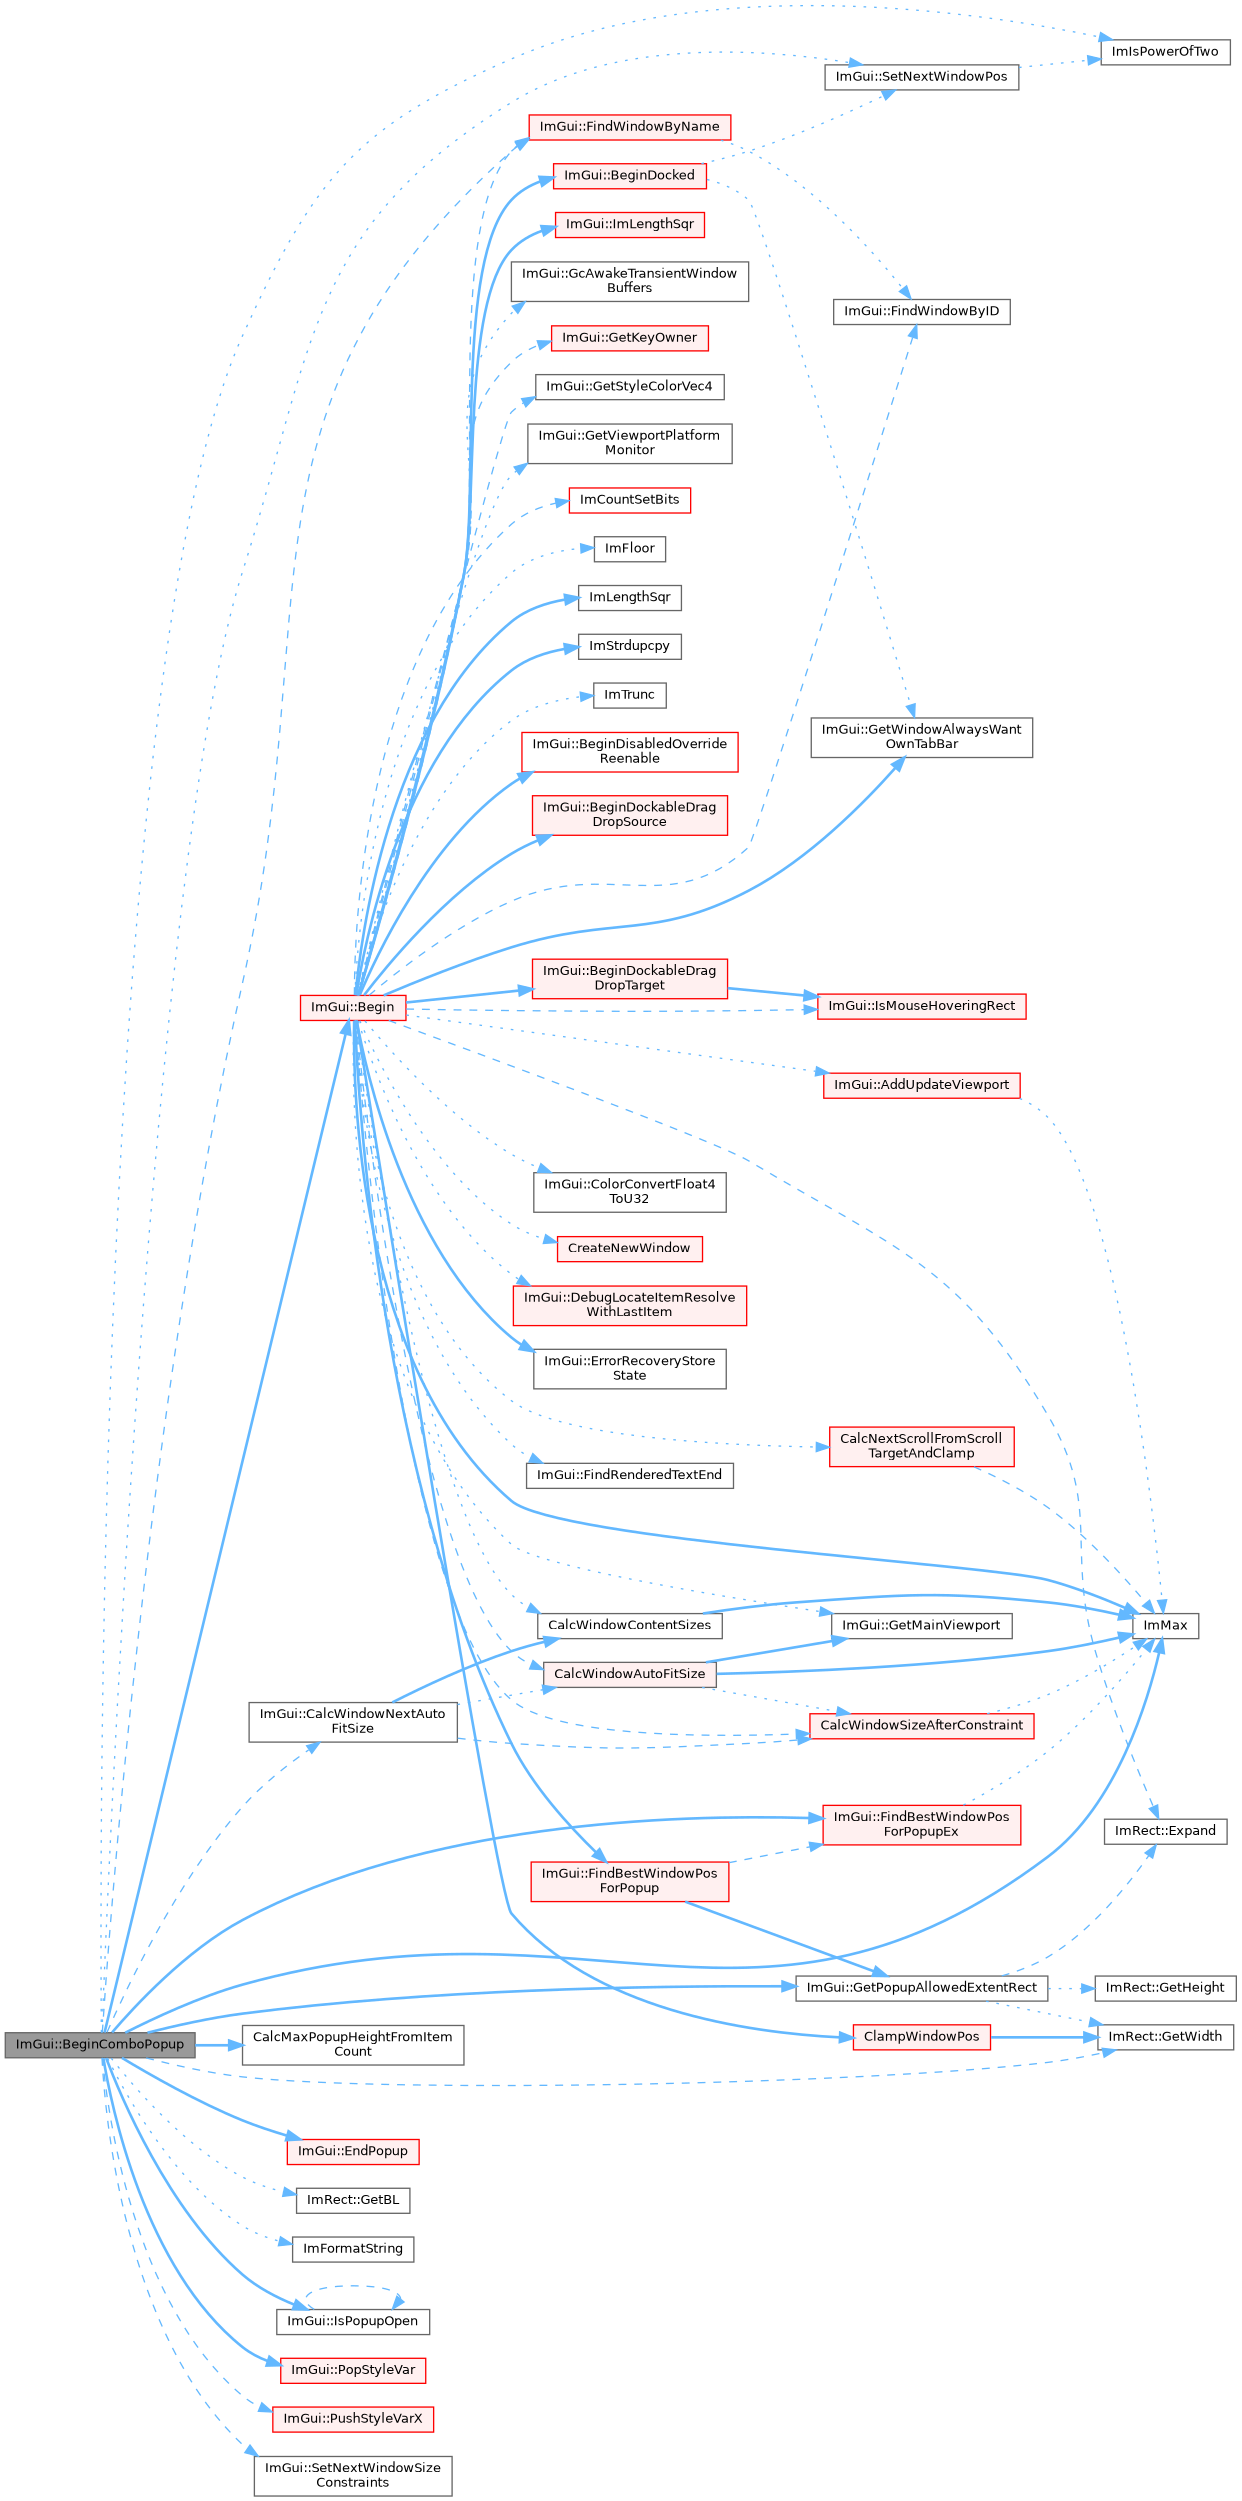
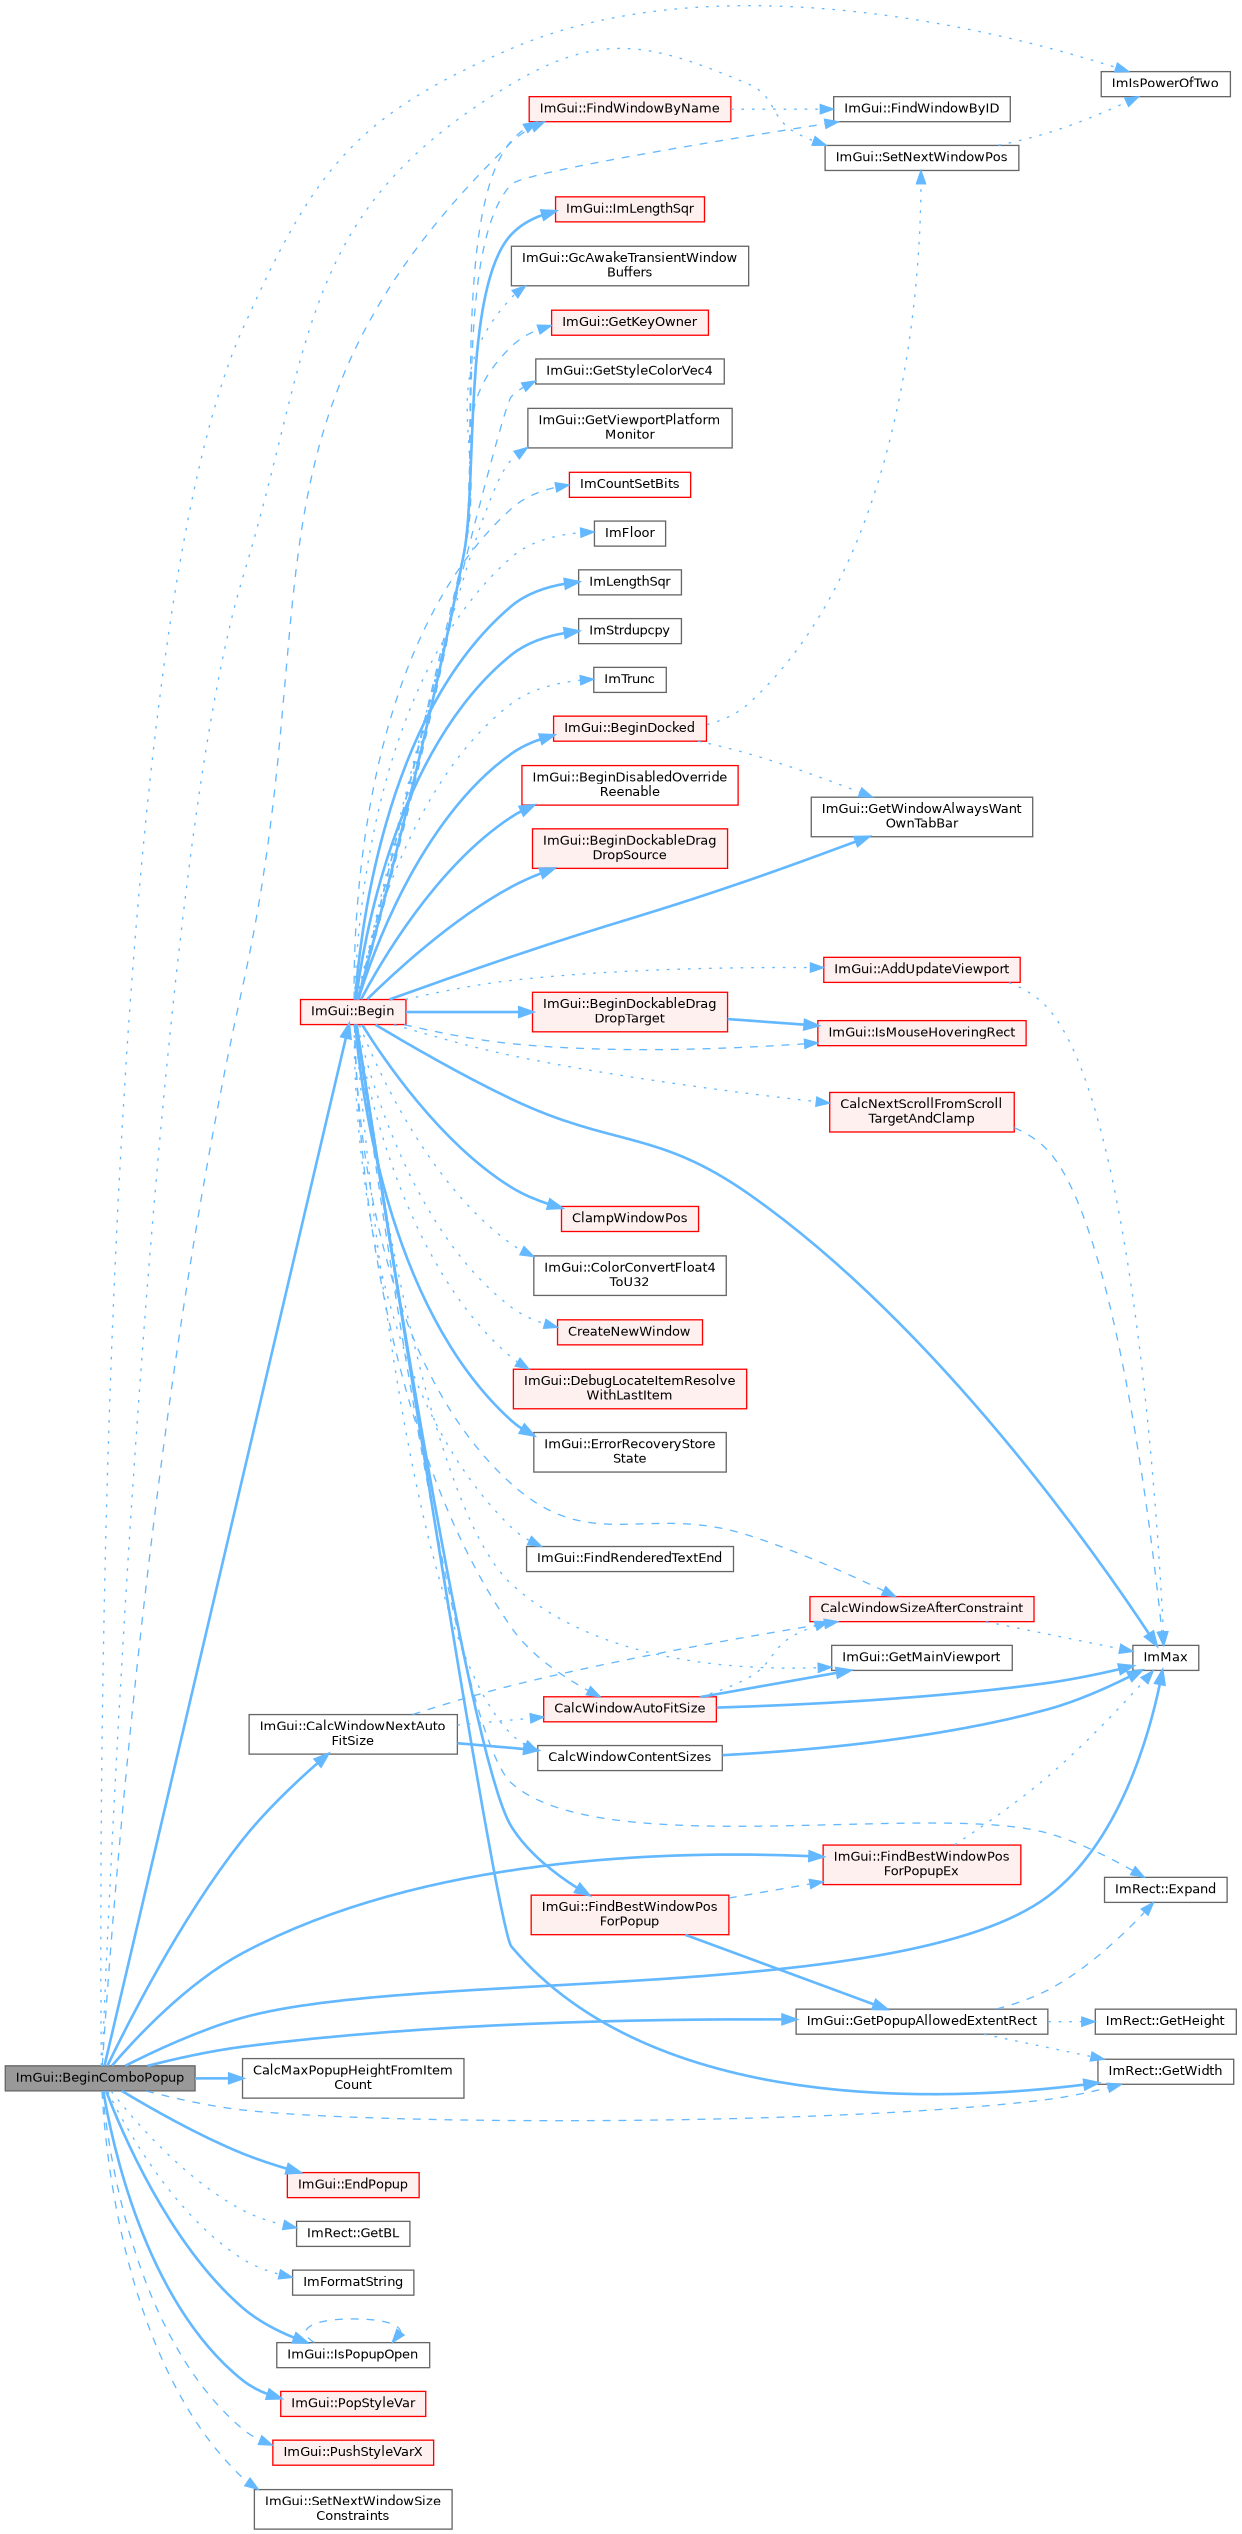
(630, 1675) -> (630, 1709)
(190, 1877) -> (197, 1904)
(1038, 2037) -> (479, 1788)
